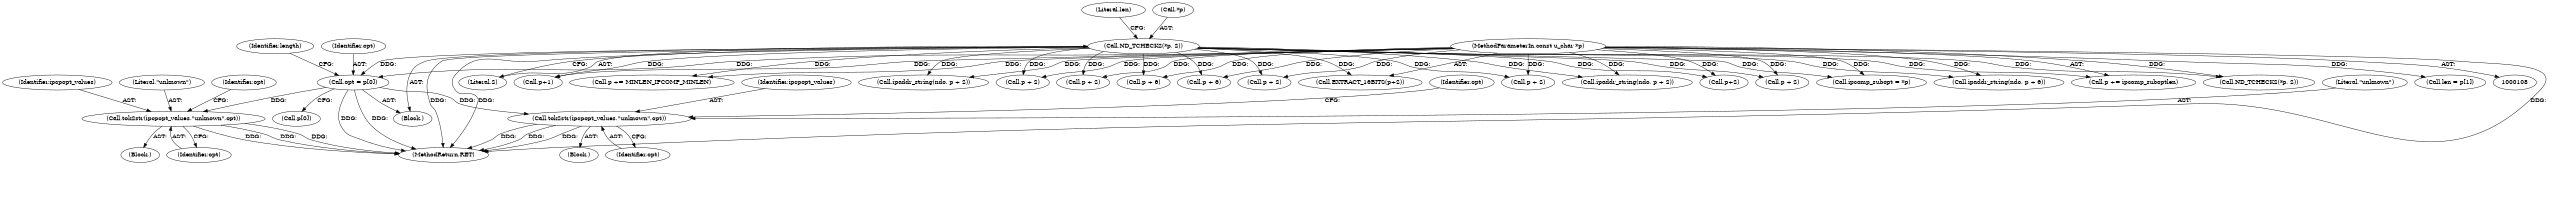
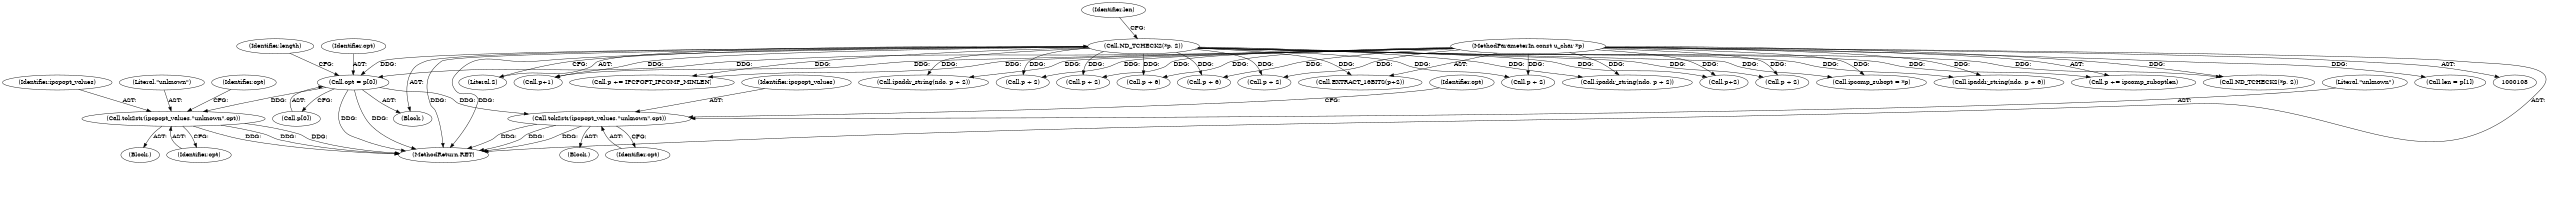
(1114, 10) -> (1114, 10)
(1173, 10) -> none
(652, 82) -> (652, 82)
none -> (293, 96)
(2539, 101) -> (2539, 101)
